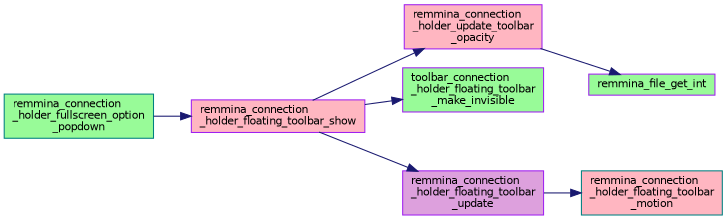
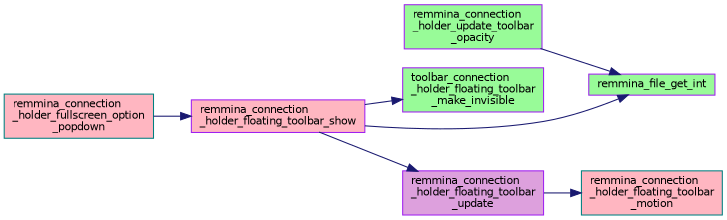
(473, 27) -> (473, 27)
(363, 77) -> (493, 127)
(79, 116) -> (79, 116)
